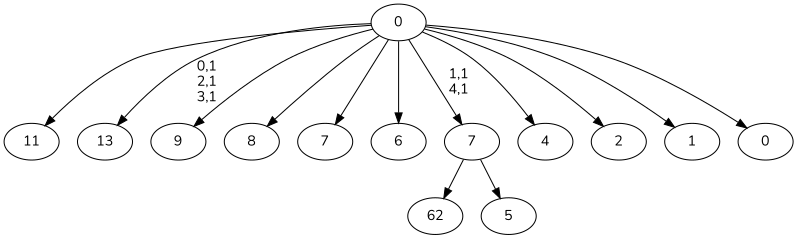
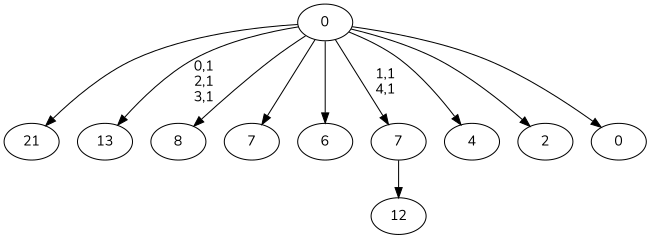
(32, 142) -> (32, 142)
(178, 142) -> none
(692, 142) -> none
(435, 216) -> (399, 216)
(509, 216) -> none
